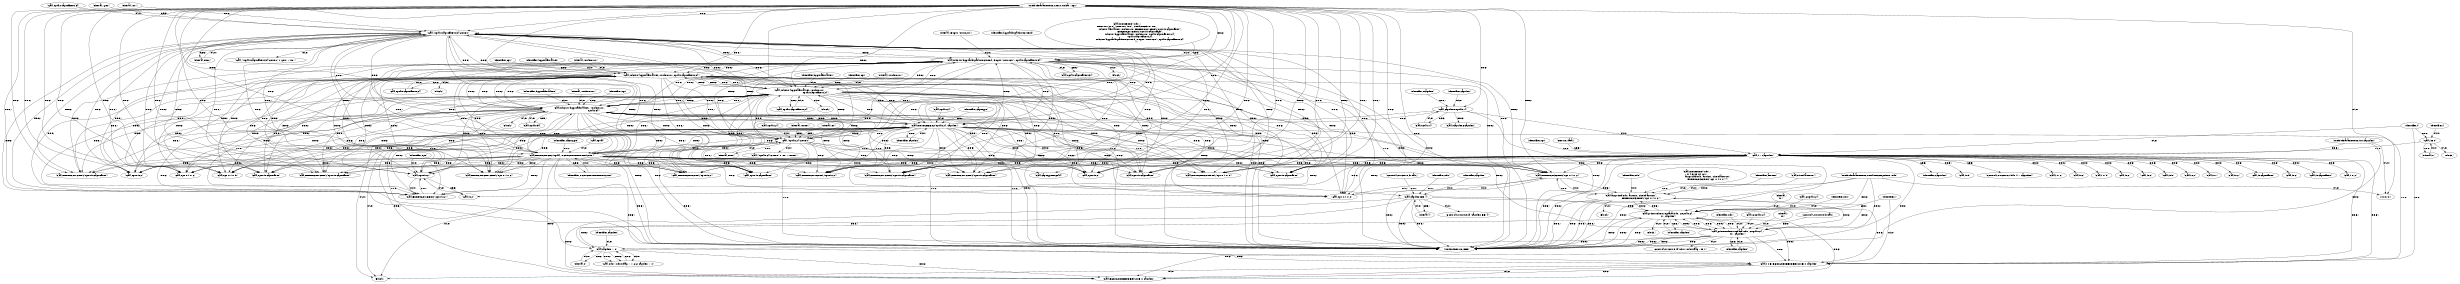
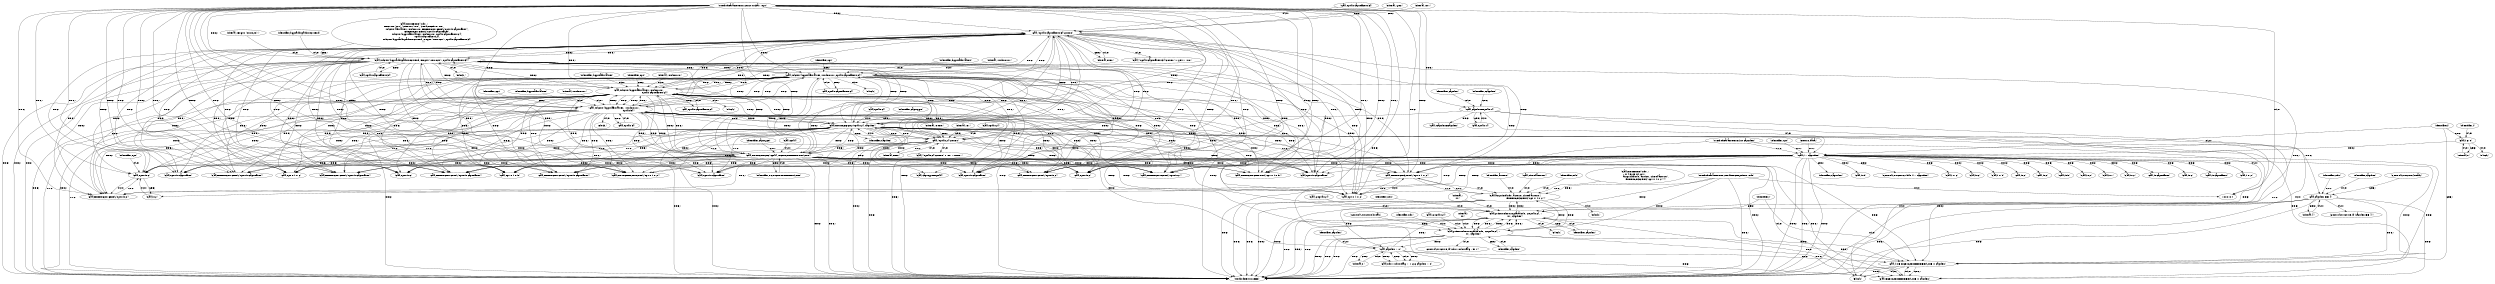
none -> (1583, 277)
